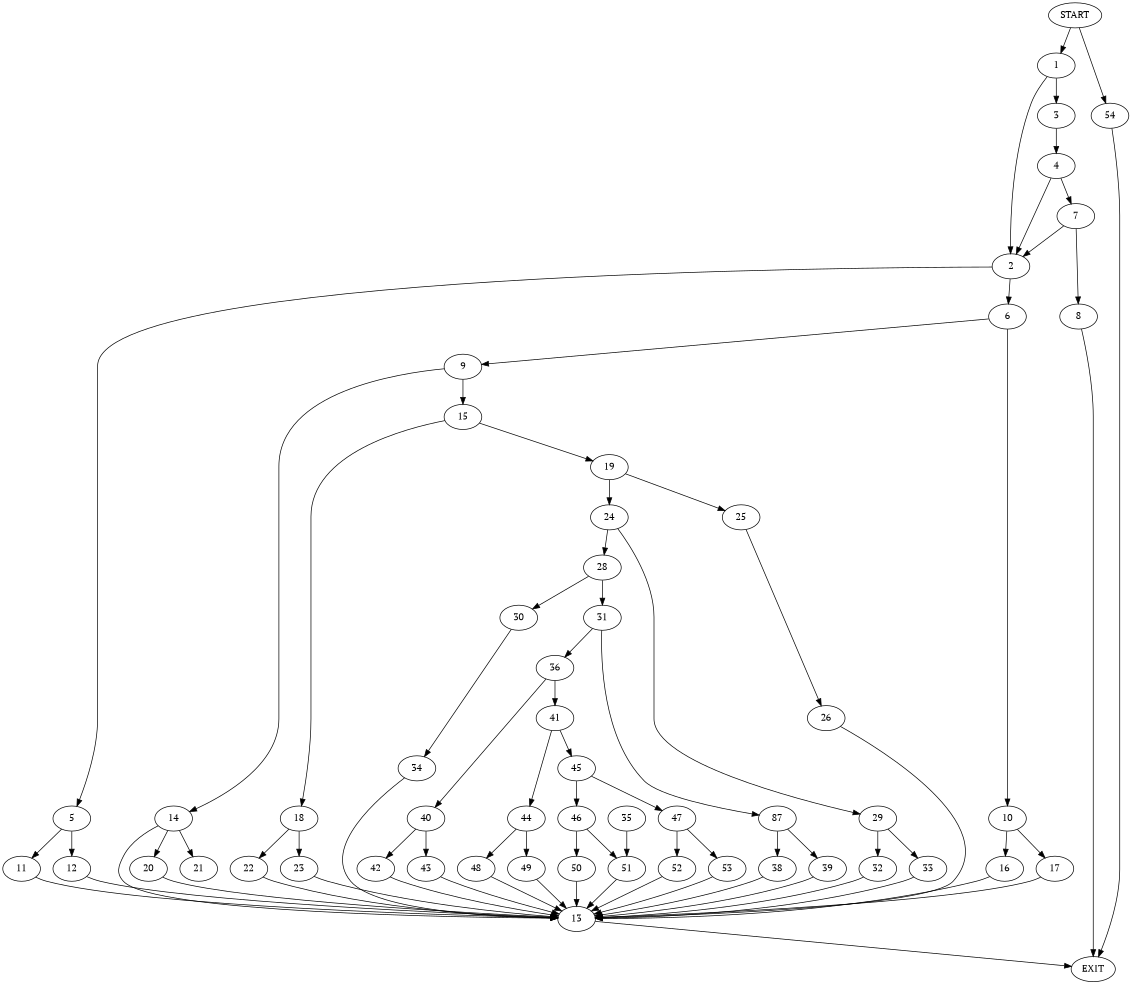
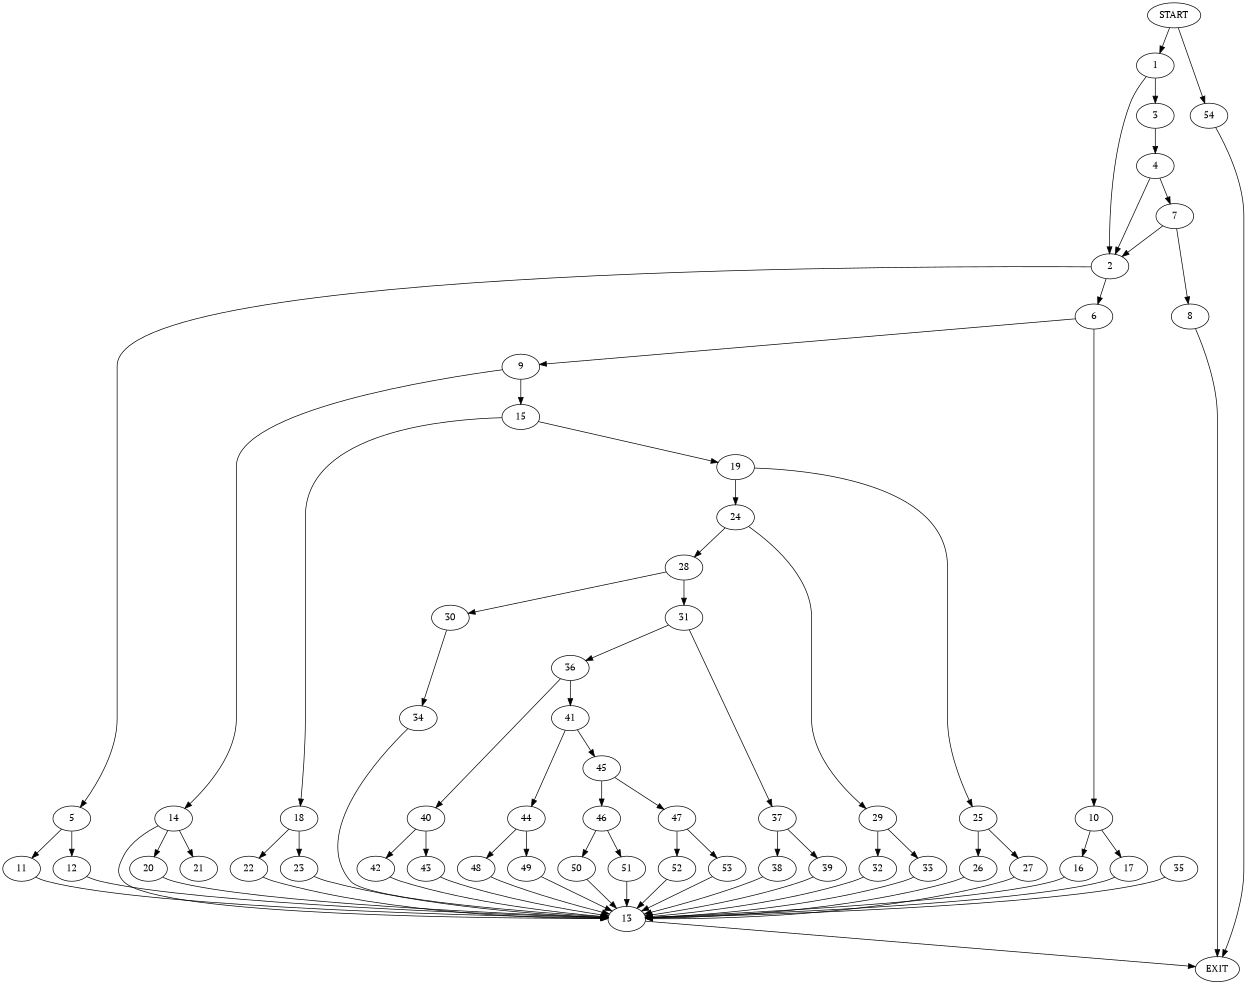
(777, 819) -> (777, 819)
(627, 840) -> (987, 902)
none -> (1028, 869)
